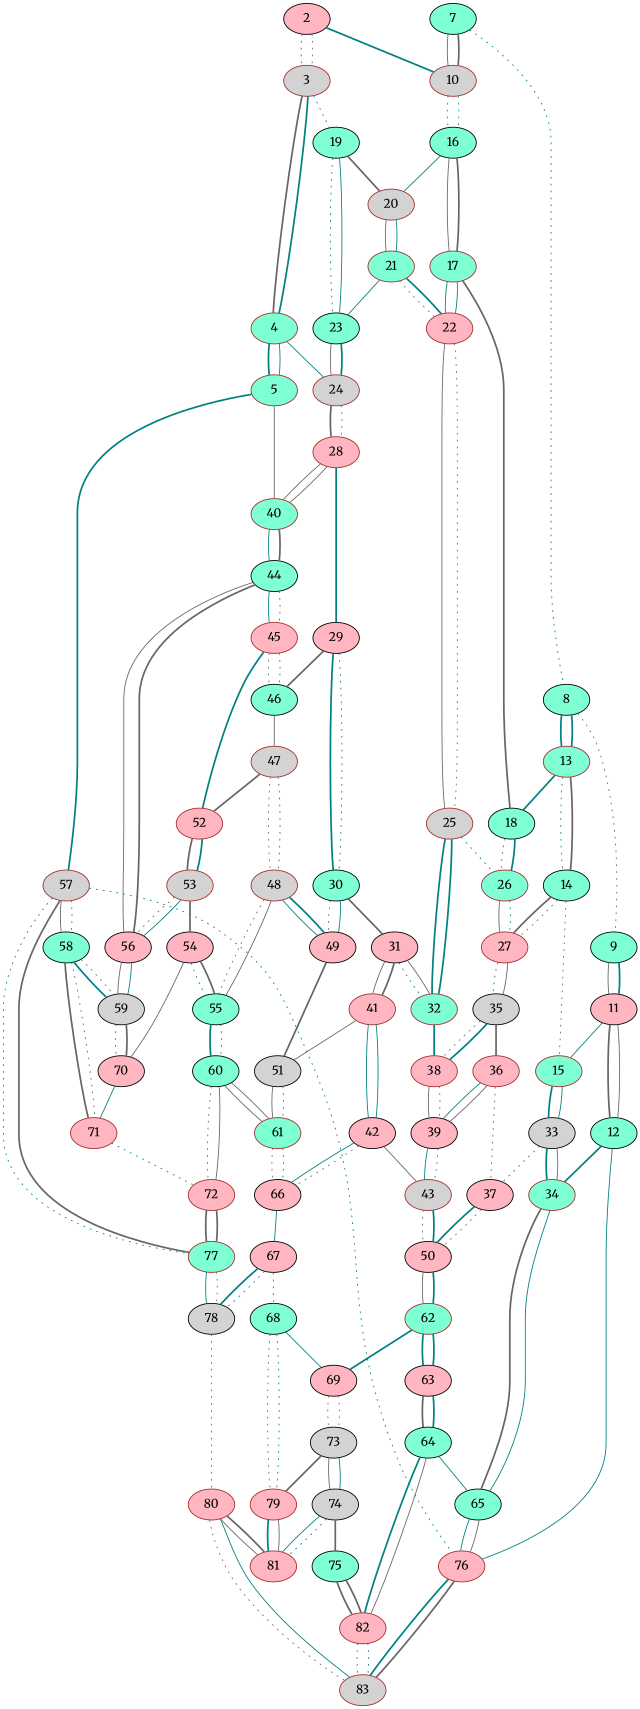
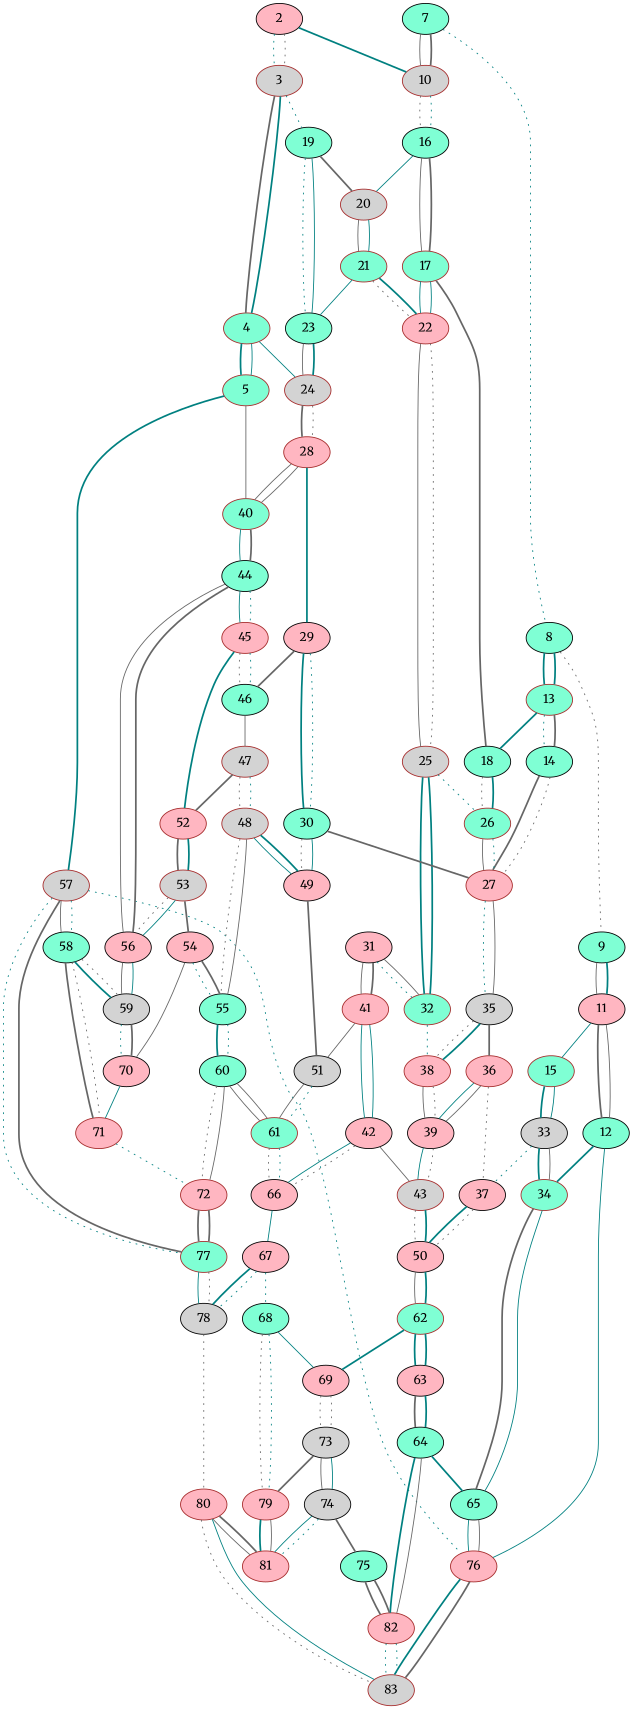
(365, 916) -> (398, 855)
(563, 978) -> none
(434, 1040) -> (427, 1040)
(453, 1474) -> (447, 1474)
